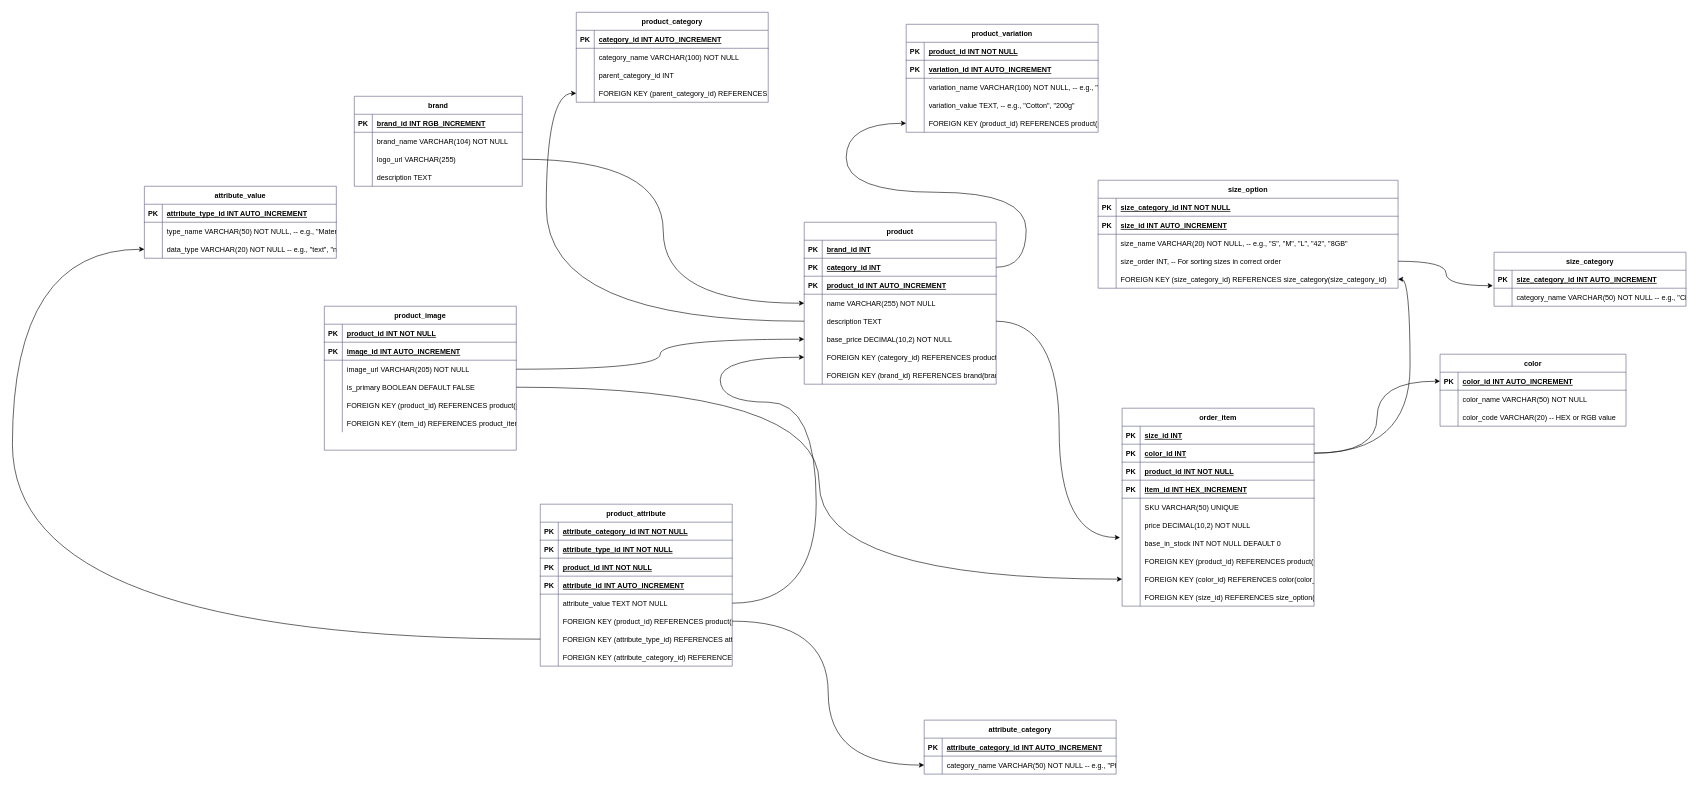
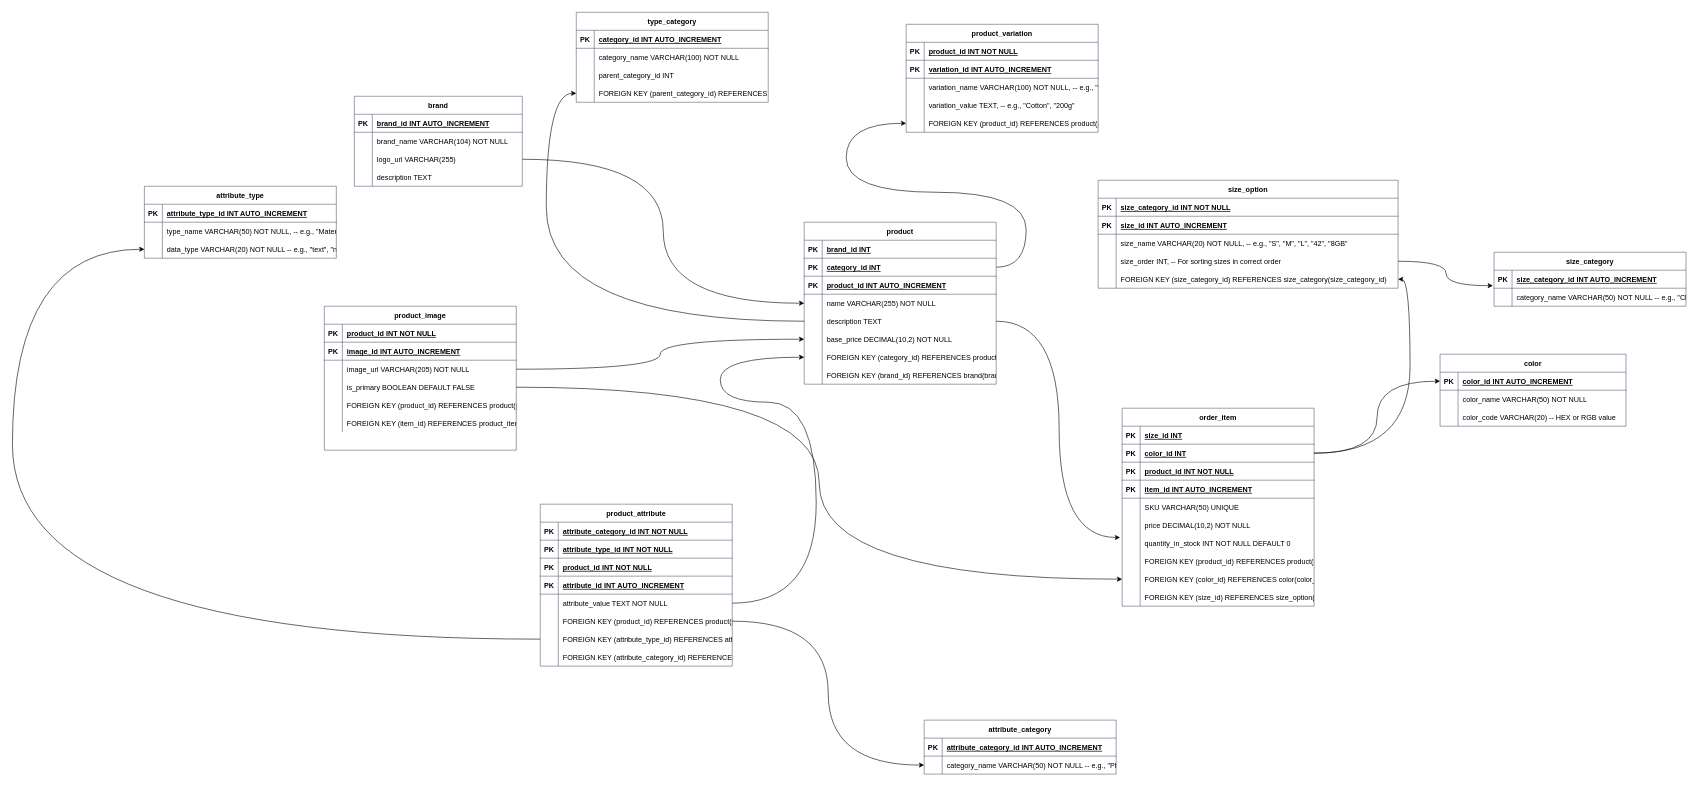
(672, 22) -> (672, 22)
(427, 124) -> (430, 124)
(240, 196) -> (240, 196)
(1193, 490) -> (1195, 490)
(1212, 544) -> (1219, 544)
